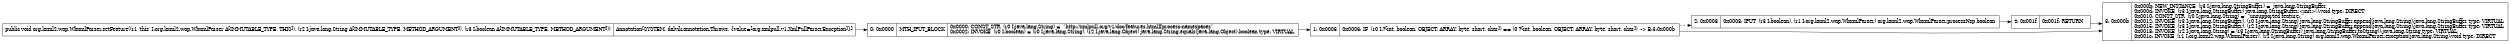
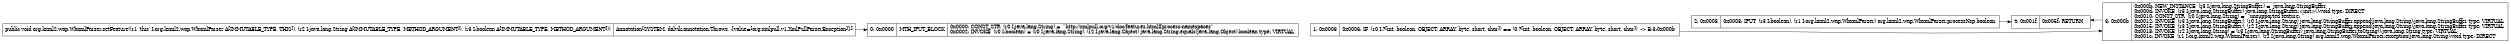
(2065, 22) -> (2065, 22)
(2095, 24) -> (2098, 20)
(1684, 26) -> none
(1303, 30) -> none
